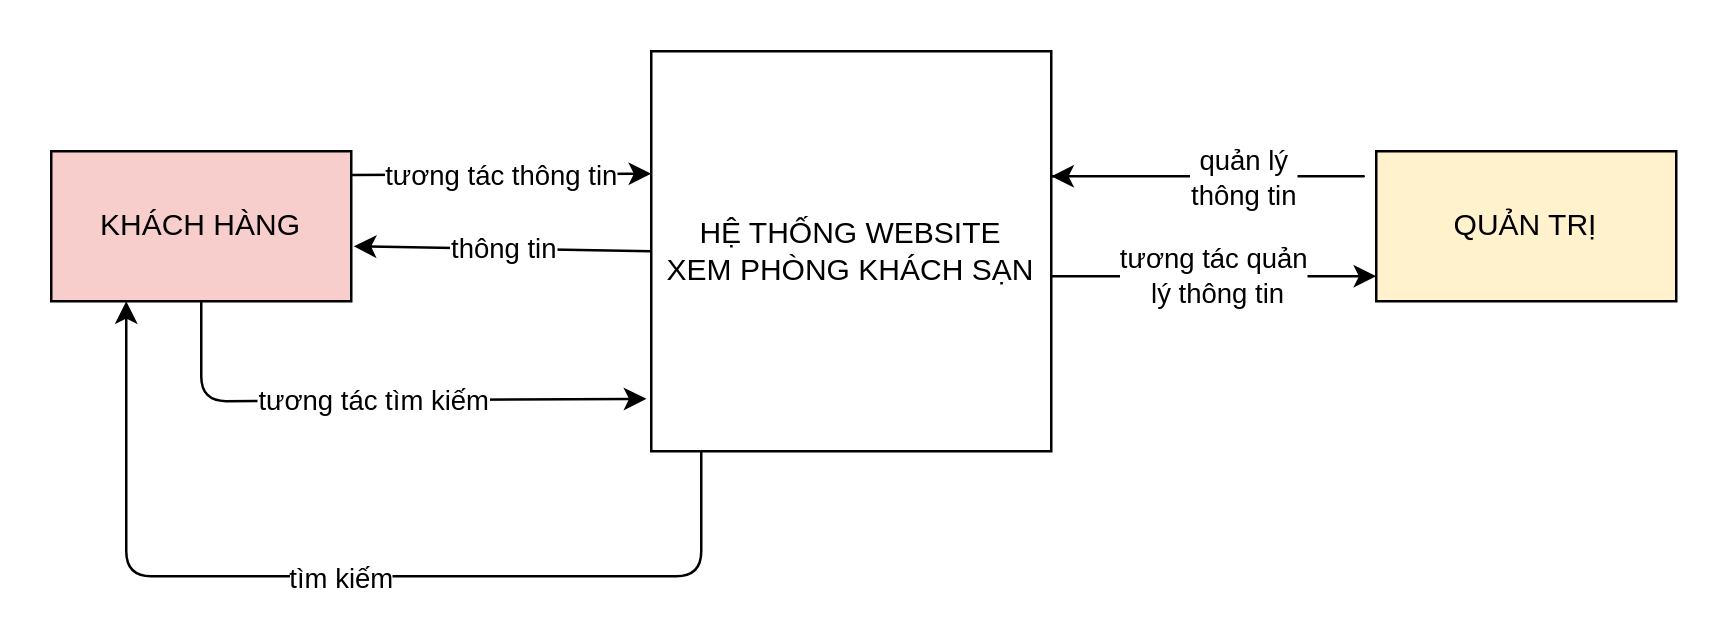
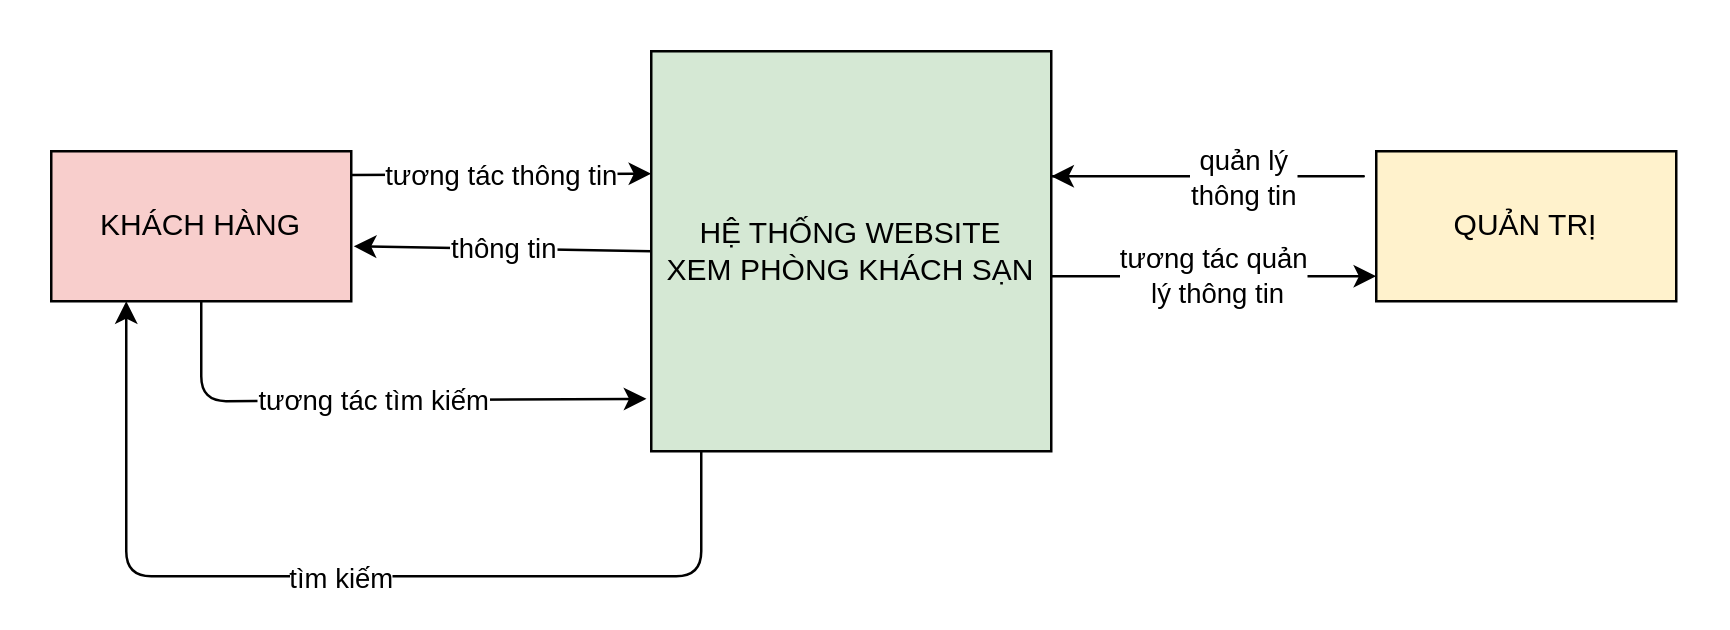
(851, 251) -> (851, 251)
